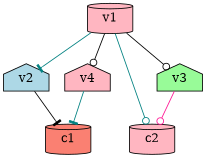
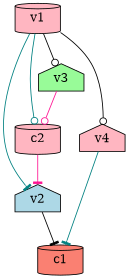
none -> (38, 167)
